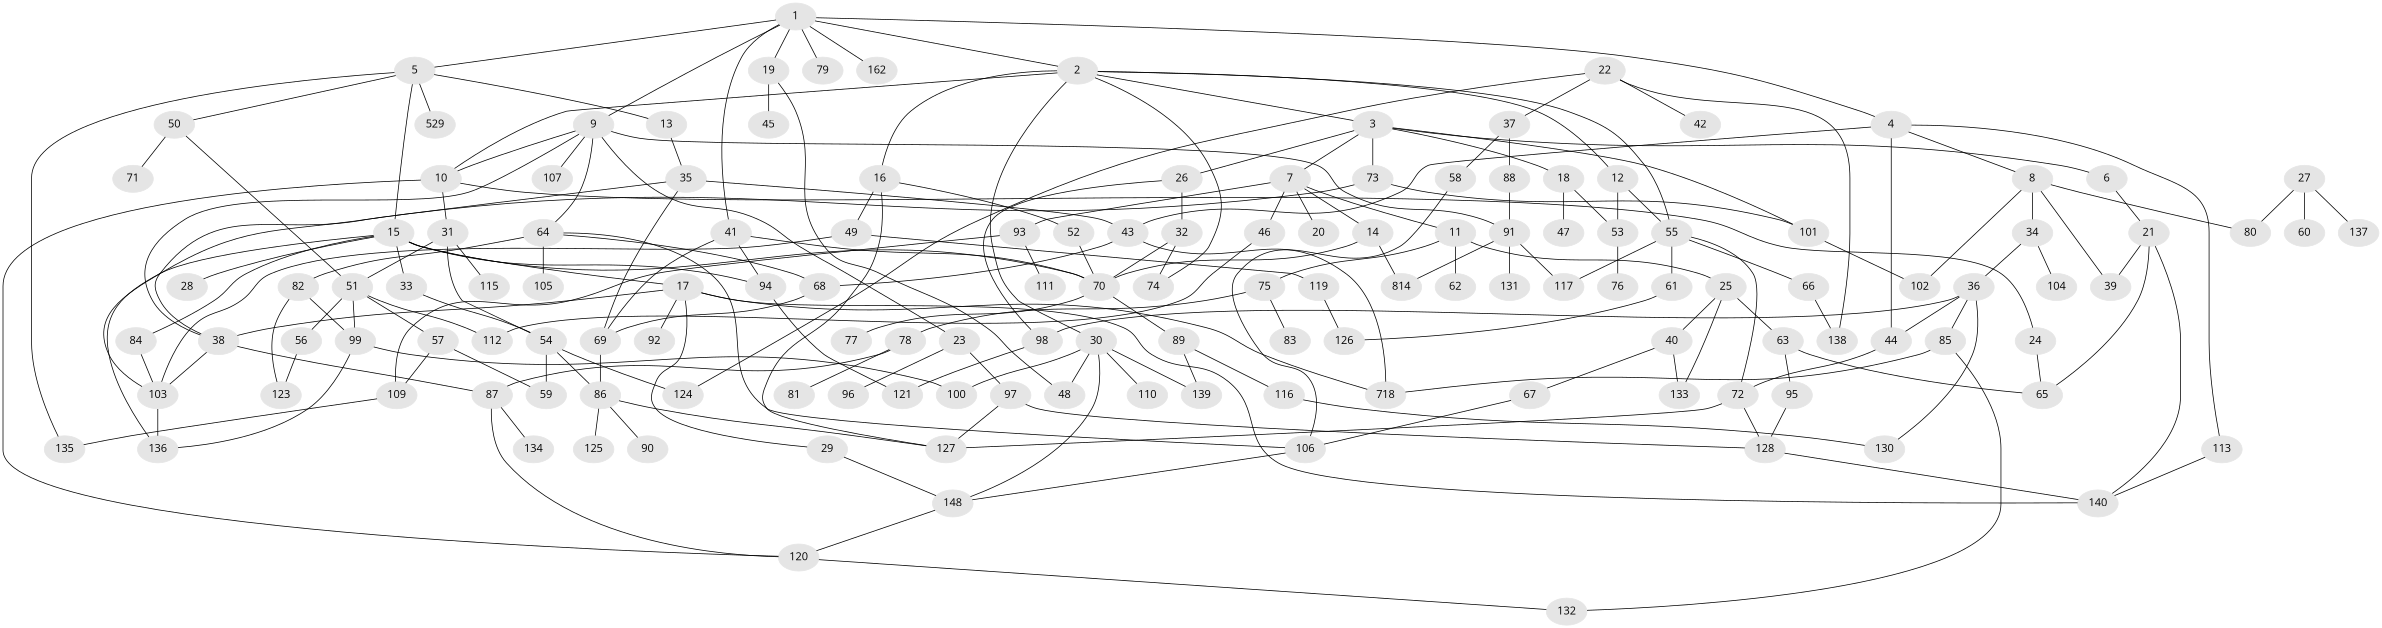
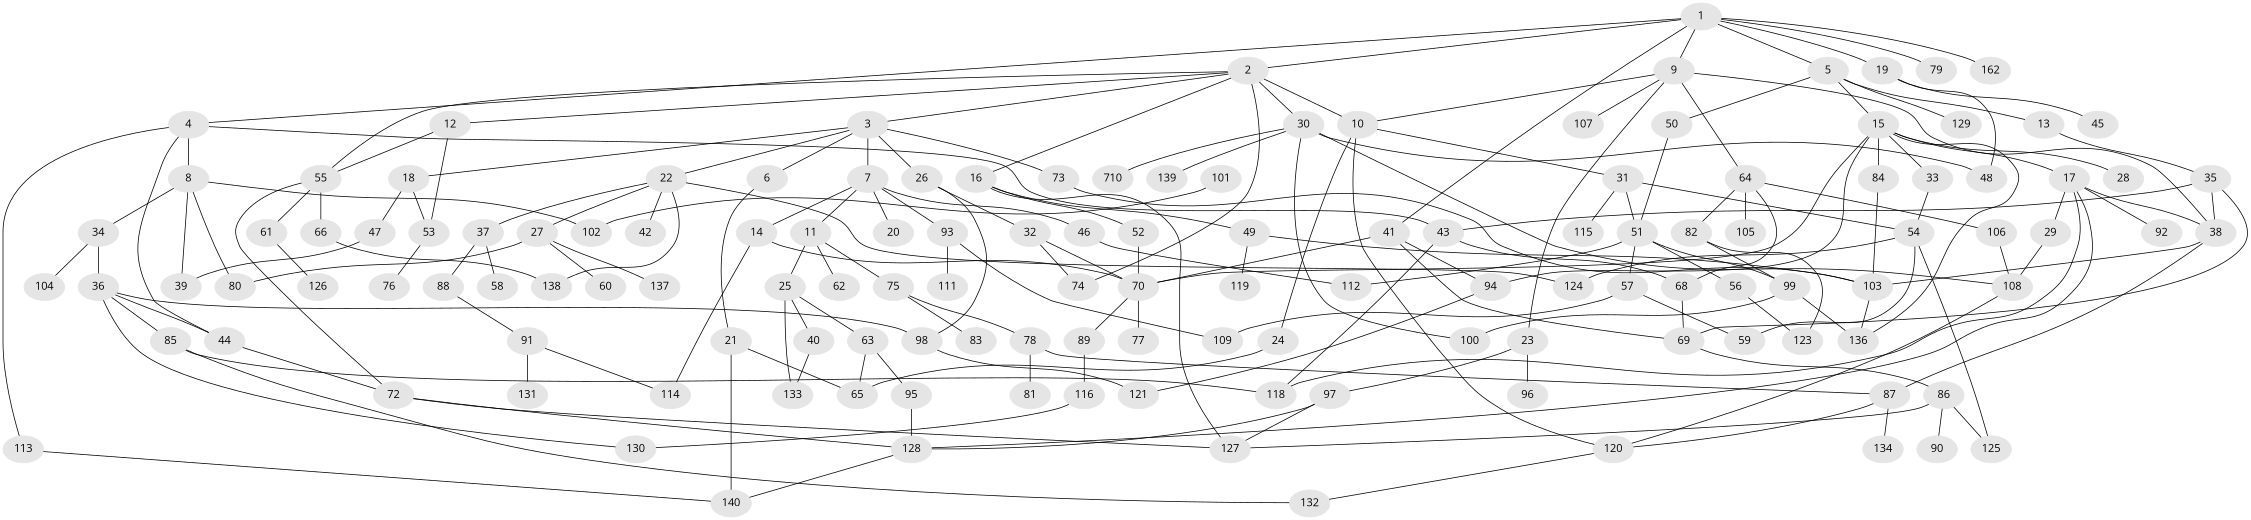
(435, 125) -> (1961, 125)
(1061, 146) -> none
(1608, 158) -> (767, 152)
(133, 179) -> none
(1603, 201) -> none
none -> (601, 204)
(1263, 255) -> none
(2130, 260) -> (278, 260)
(1401, 287) -> (670, 395)
(1564, 287) -> none
(1332, 316) -> none
(1192, 372) -> none
(580, 375) -> (1954, 335)
(1147, 395) -> (1113, 179)
(1386, 395) -> (1276, 395)
(1530, 395) -> none
(65, 449) -> none
(1355, 480) -> (1566, 408)
(953, 503) -> (2012, 287)
